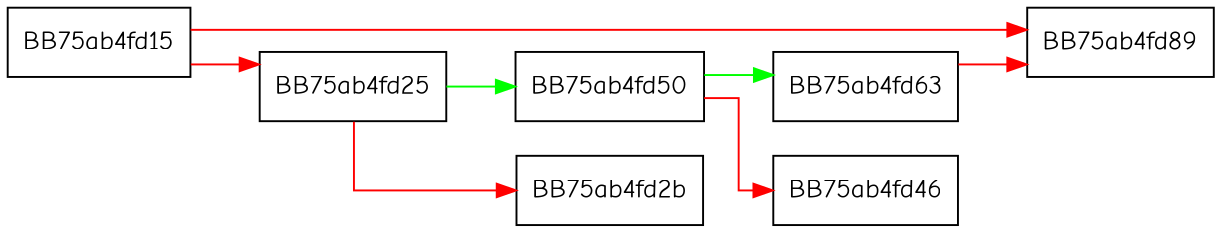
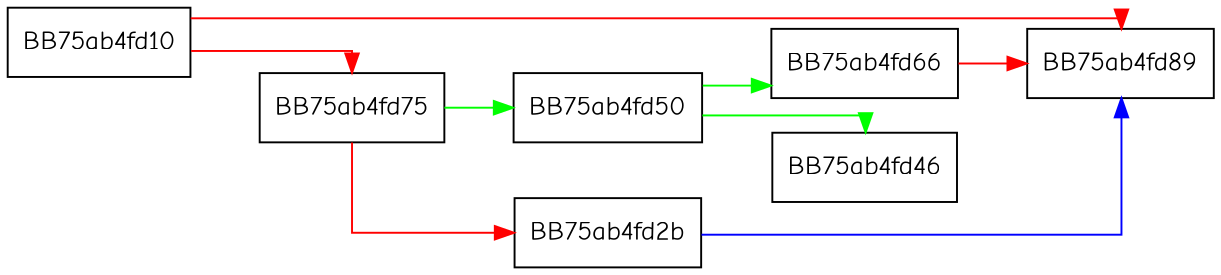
(99, 42) -> (99, 42)
(353, 87) -> (352, 108)
(866, 87) -> (865, 63)
(739, 134) -> (785, 115)
none -> (970, 235)
